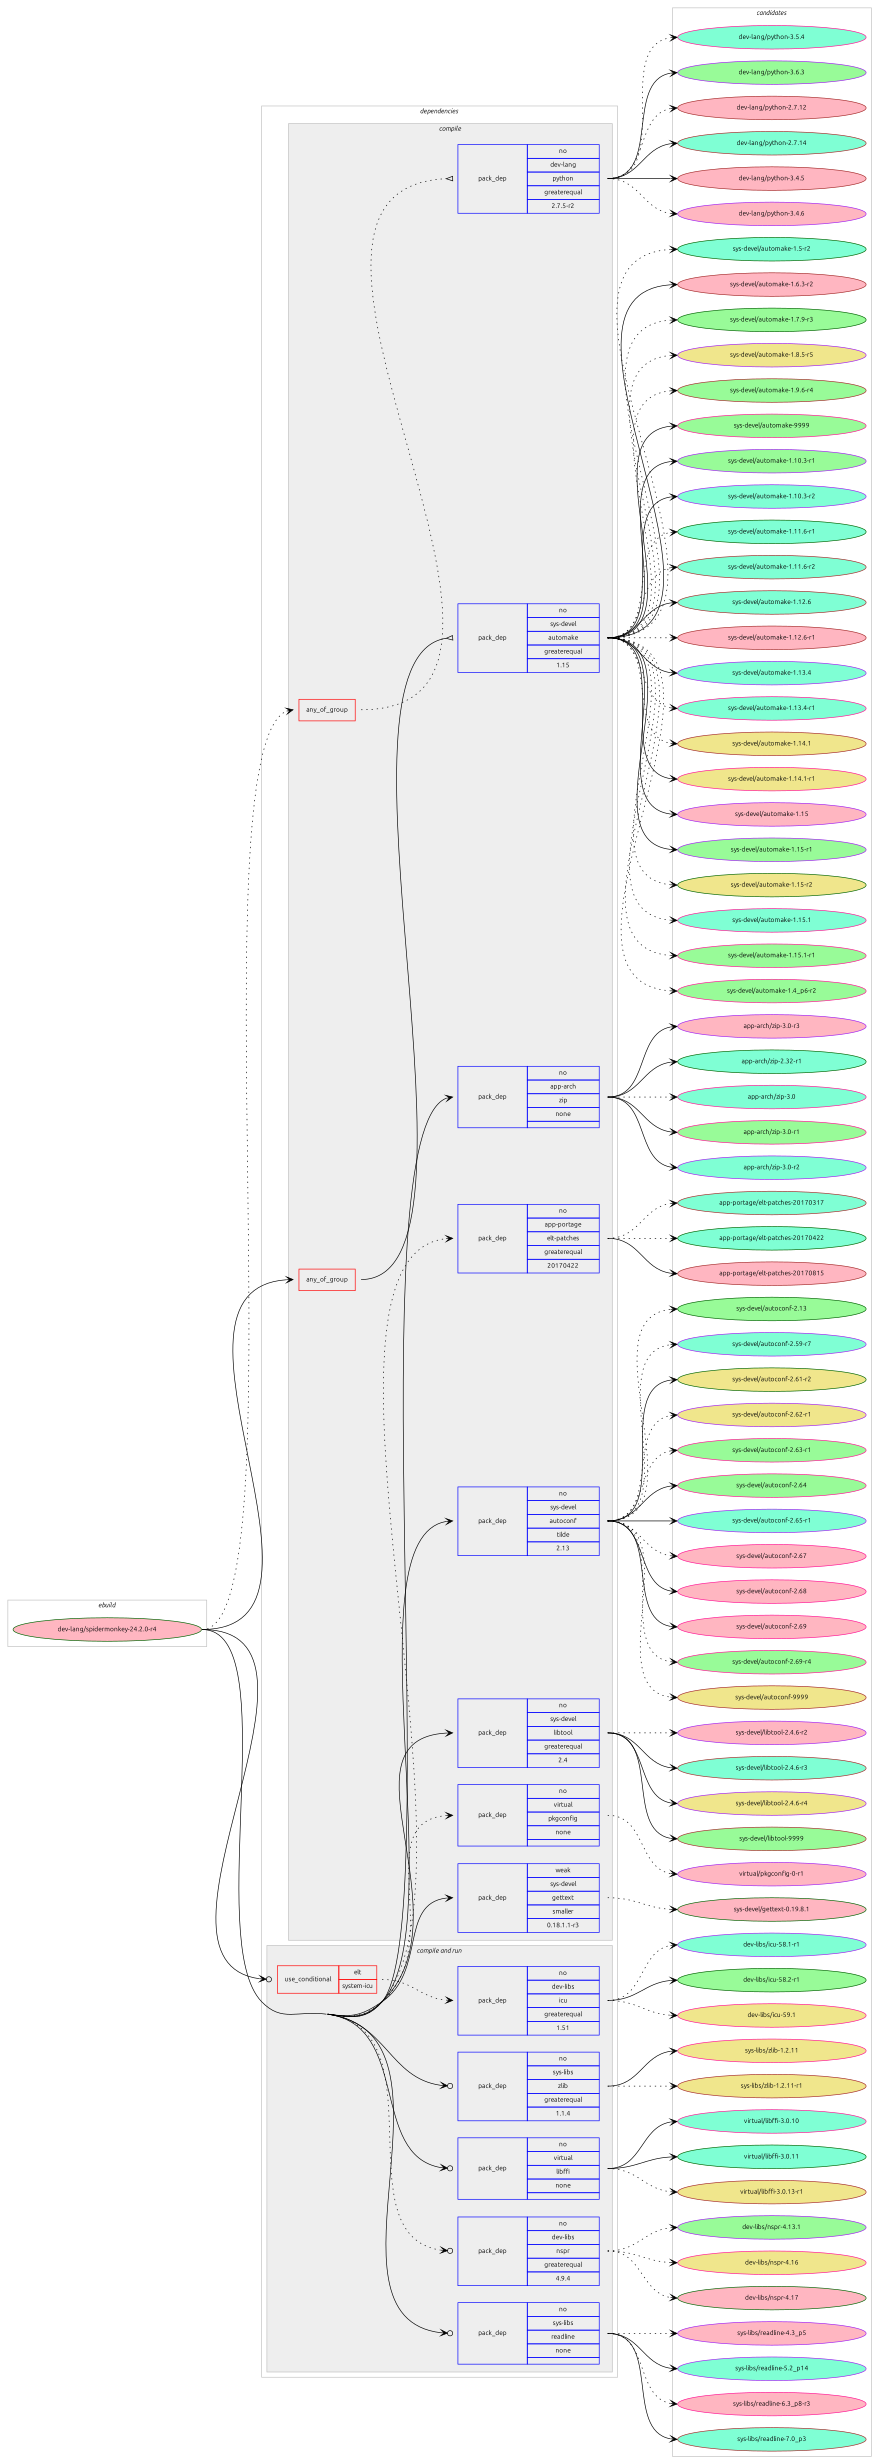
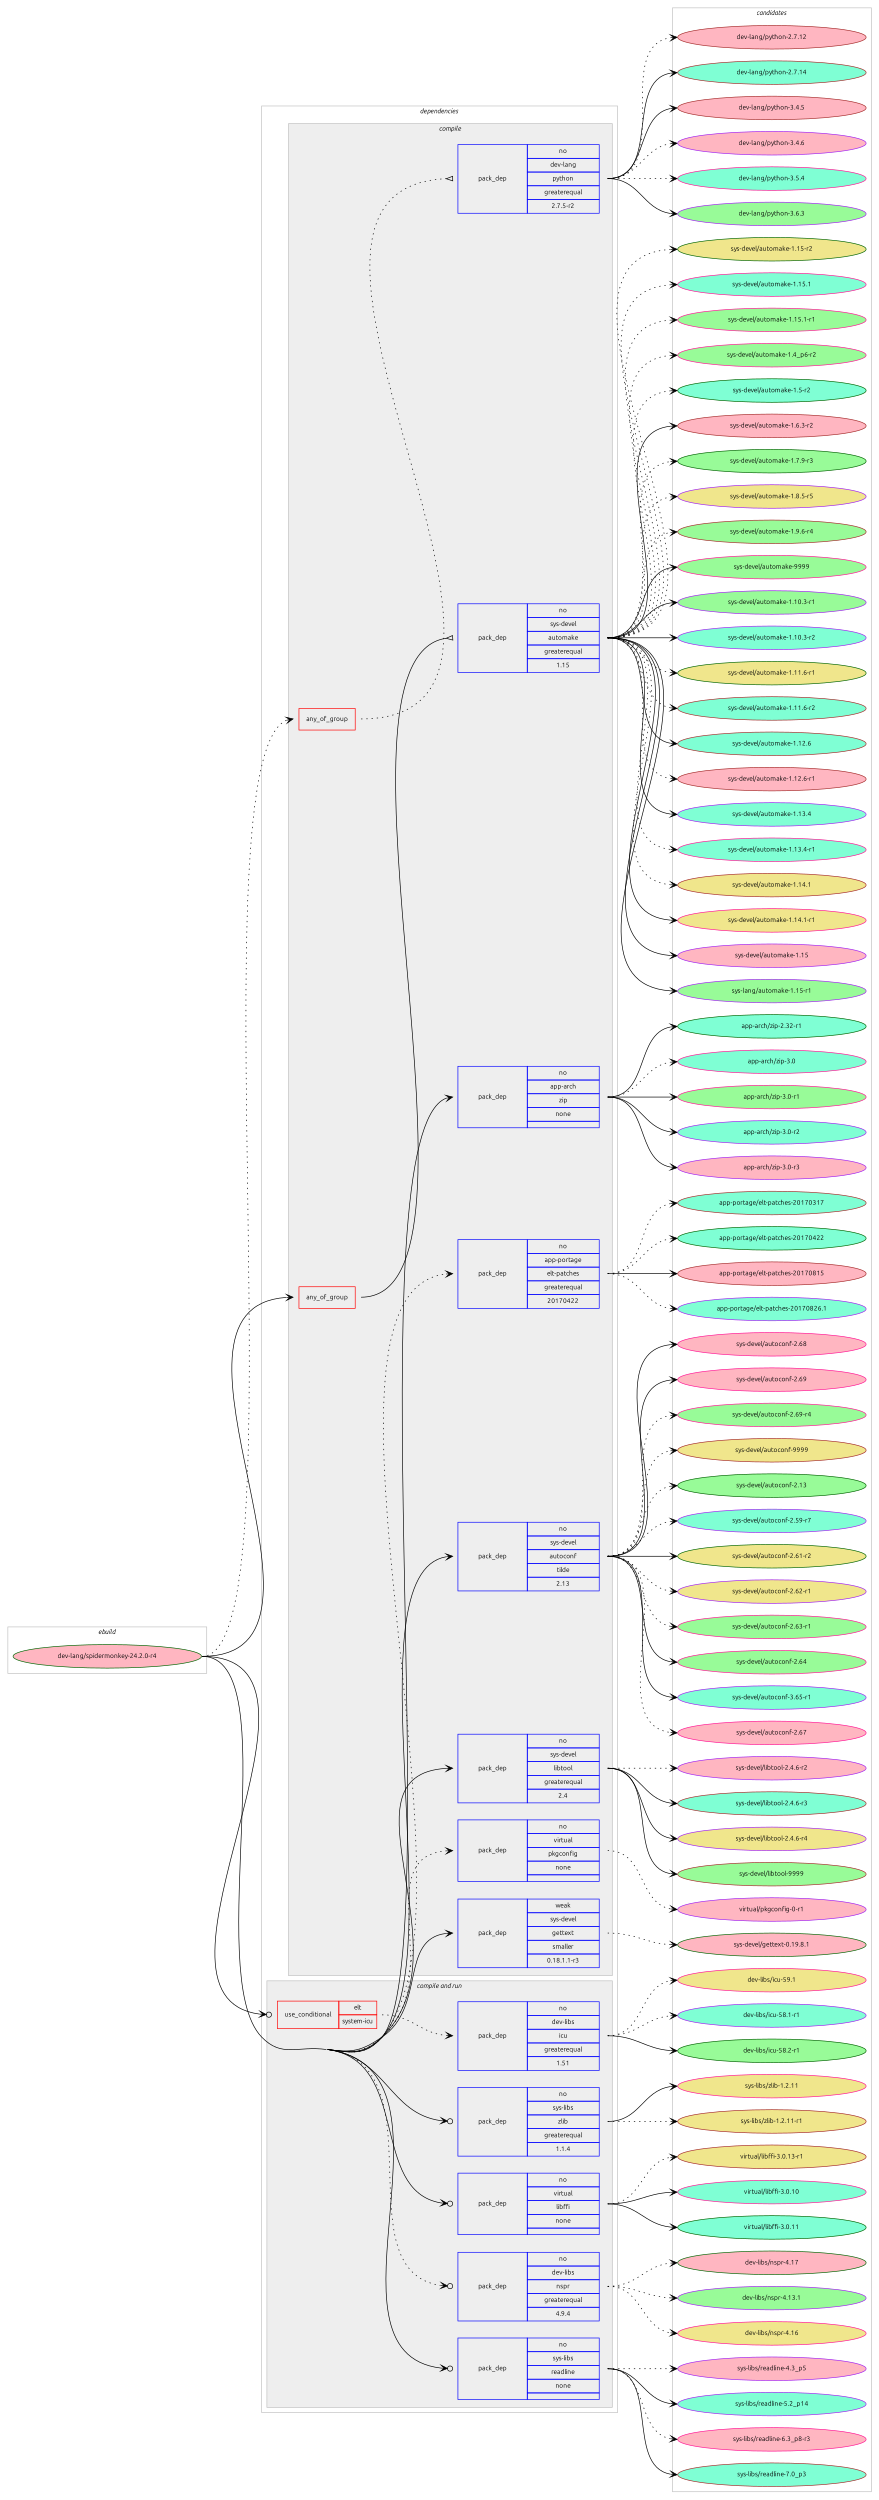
(772, 532) -> (772, 673)
(772, 850) -> (772, 991)
none -> (772, 1309)
(772, 1521) -> (772, 1698)
